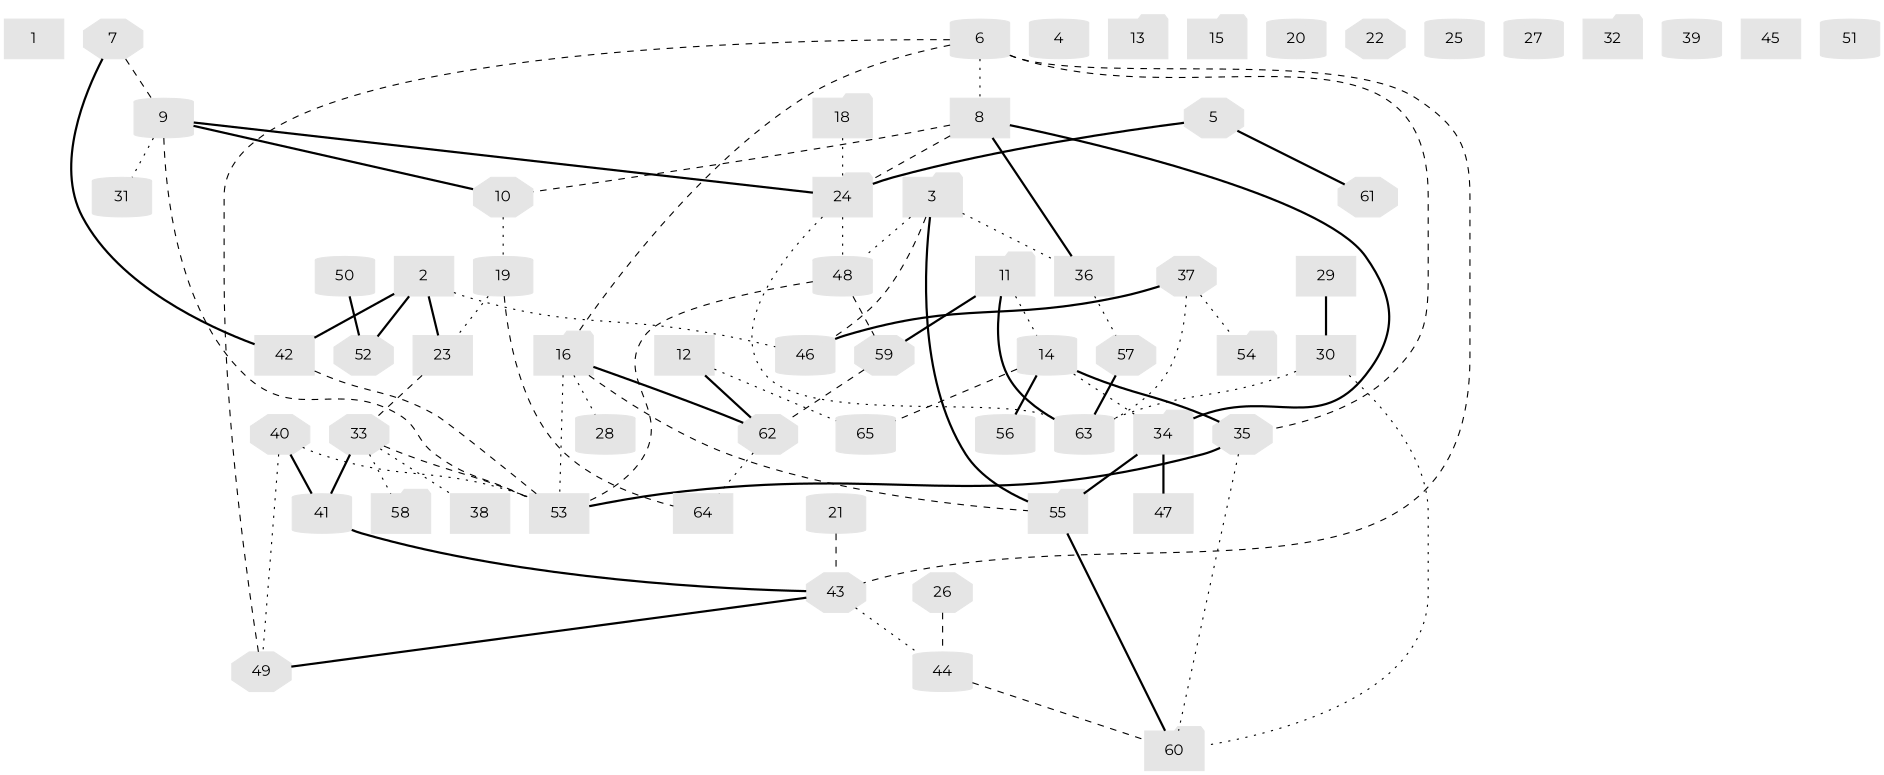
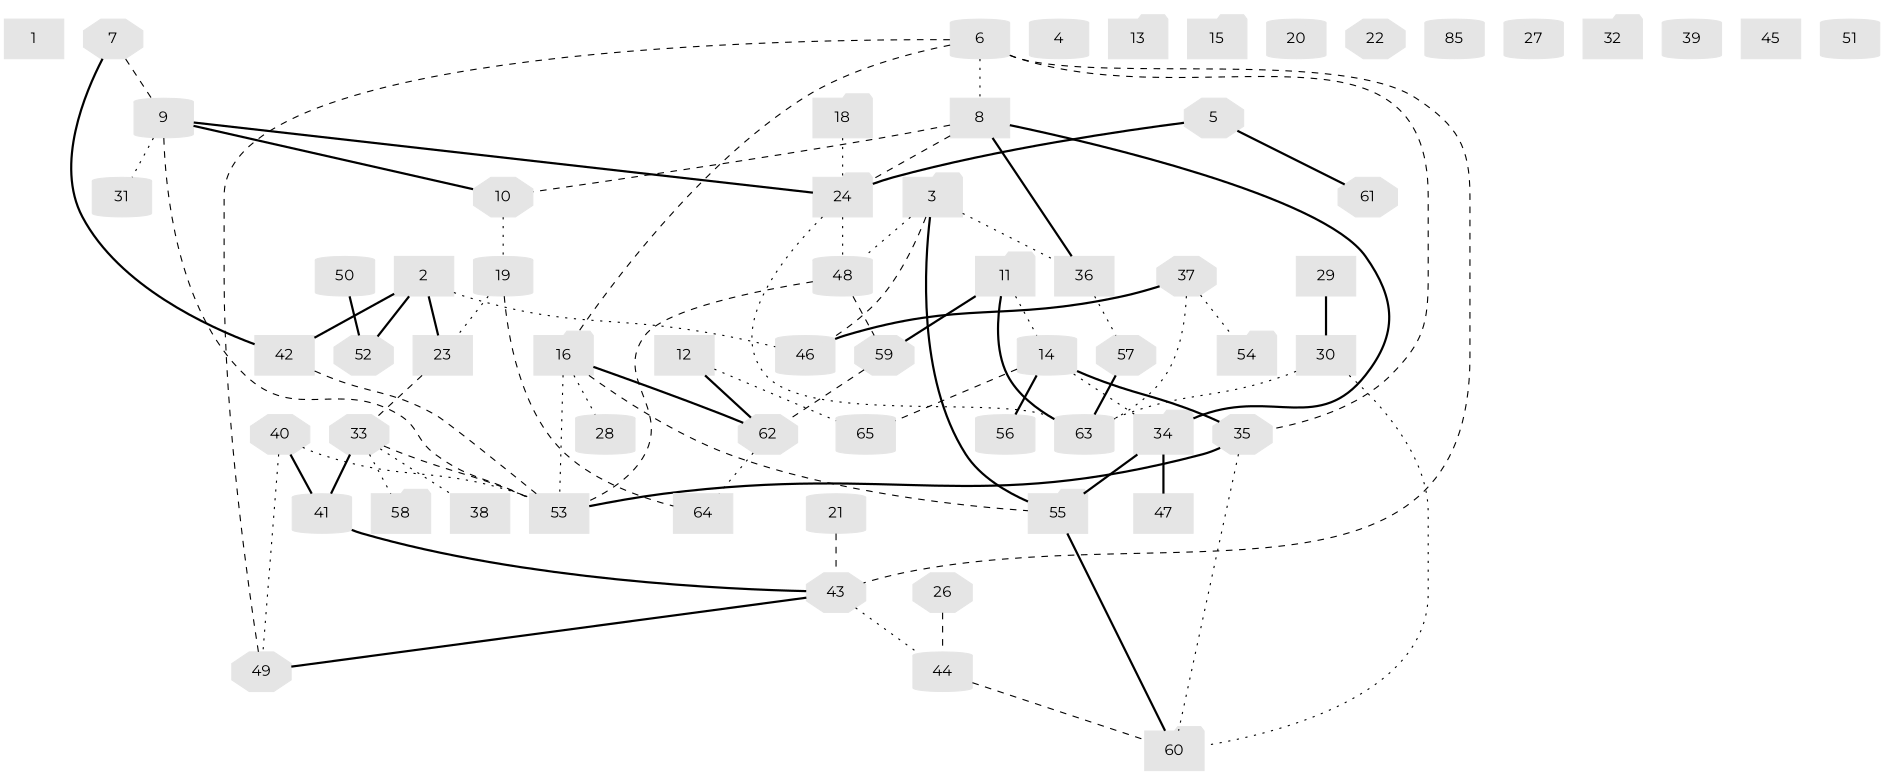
(1455, 39) -> (1455, 39)
